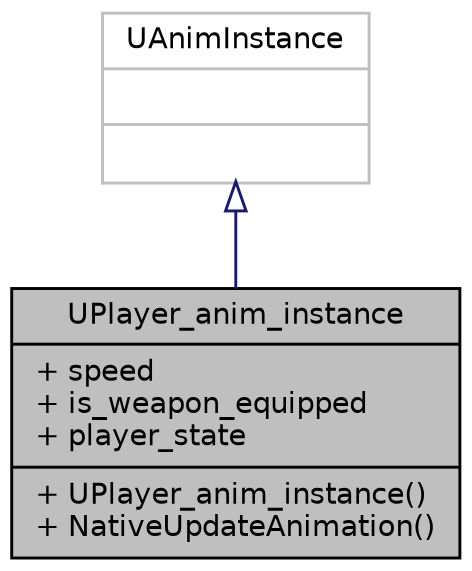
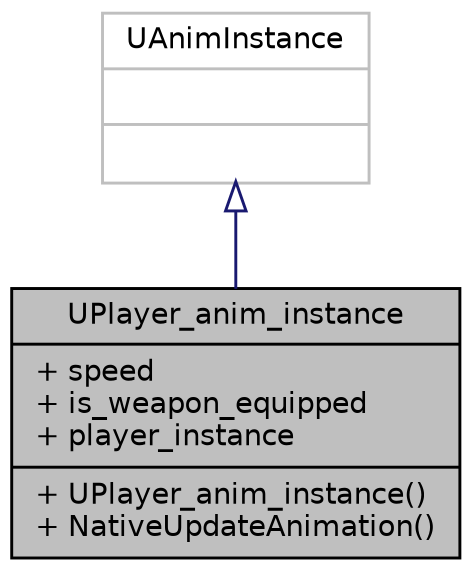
(142, 436) -> (165, 436)
